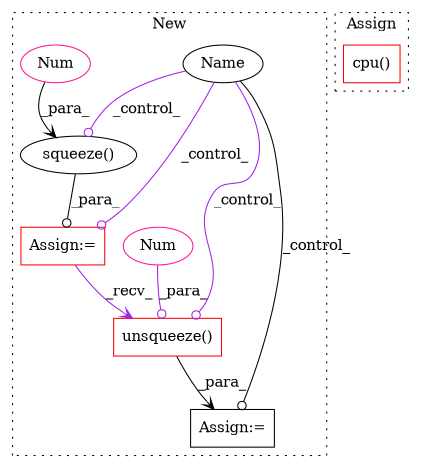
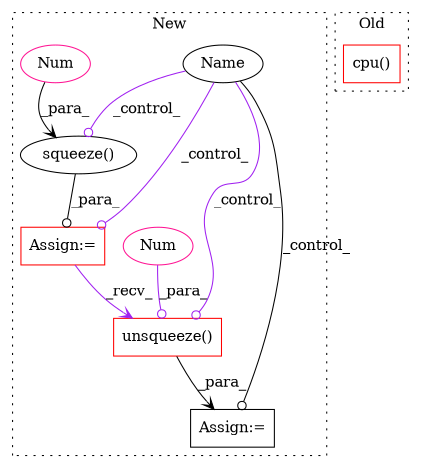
(372, 25) -> (372, 25)
